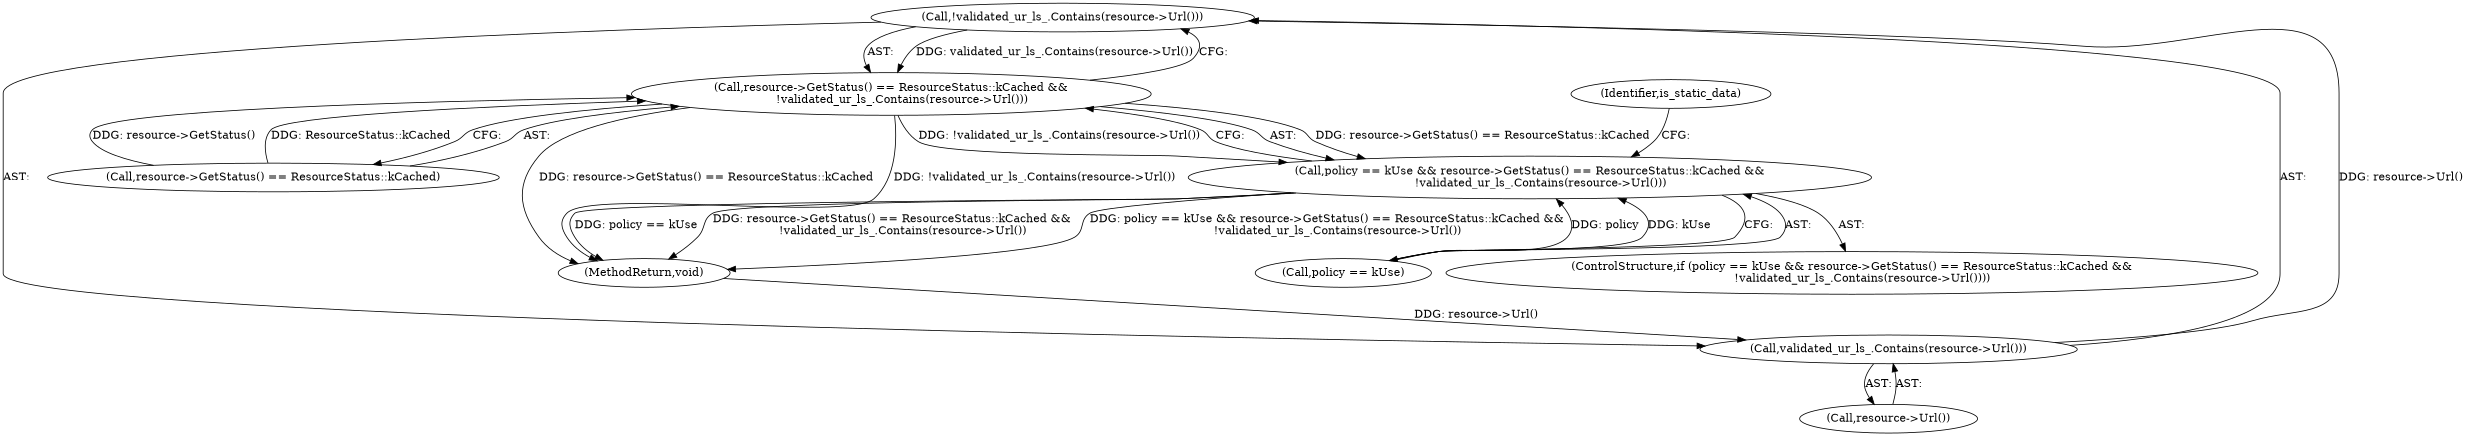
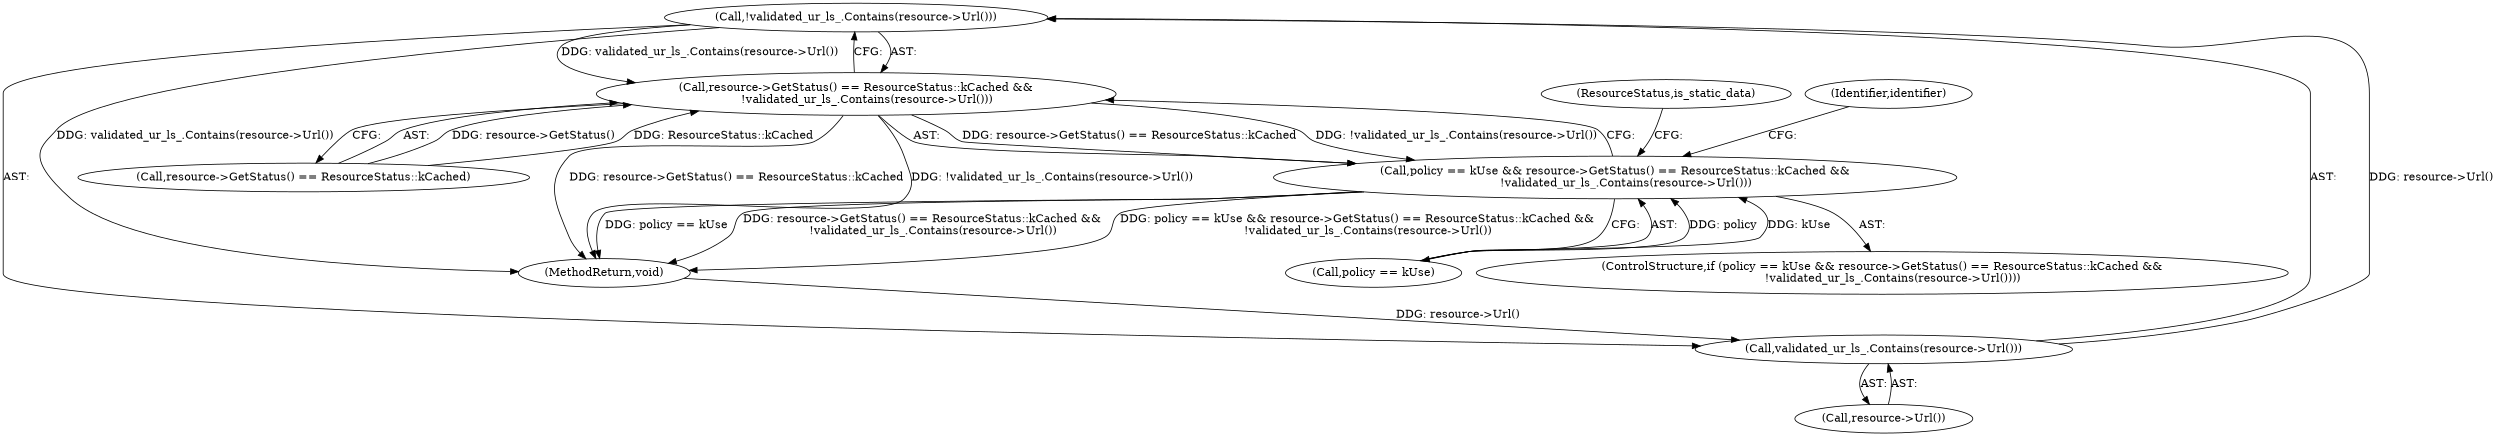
(1671, 94) -> (1666, 94)
none -> (1889, 94)
none -> (120, 103)
